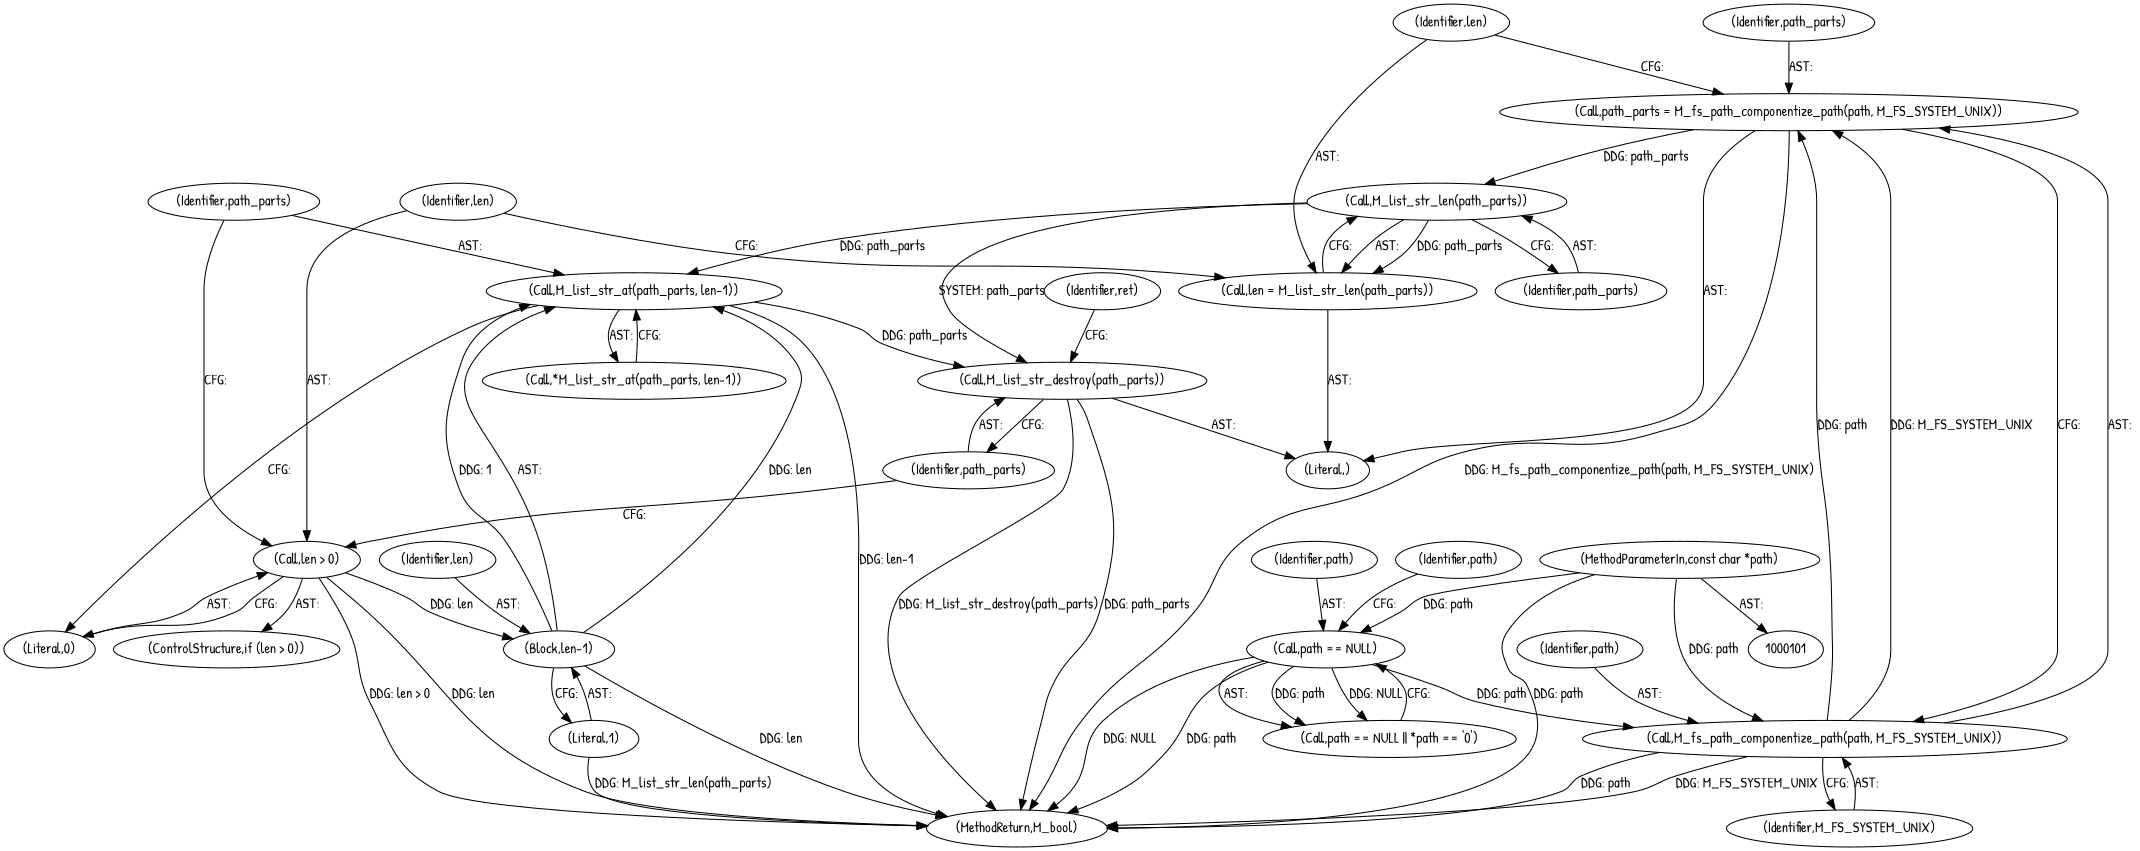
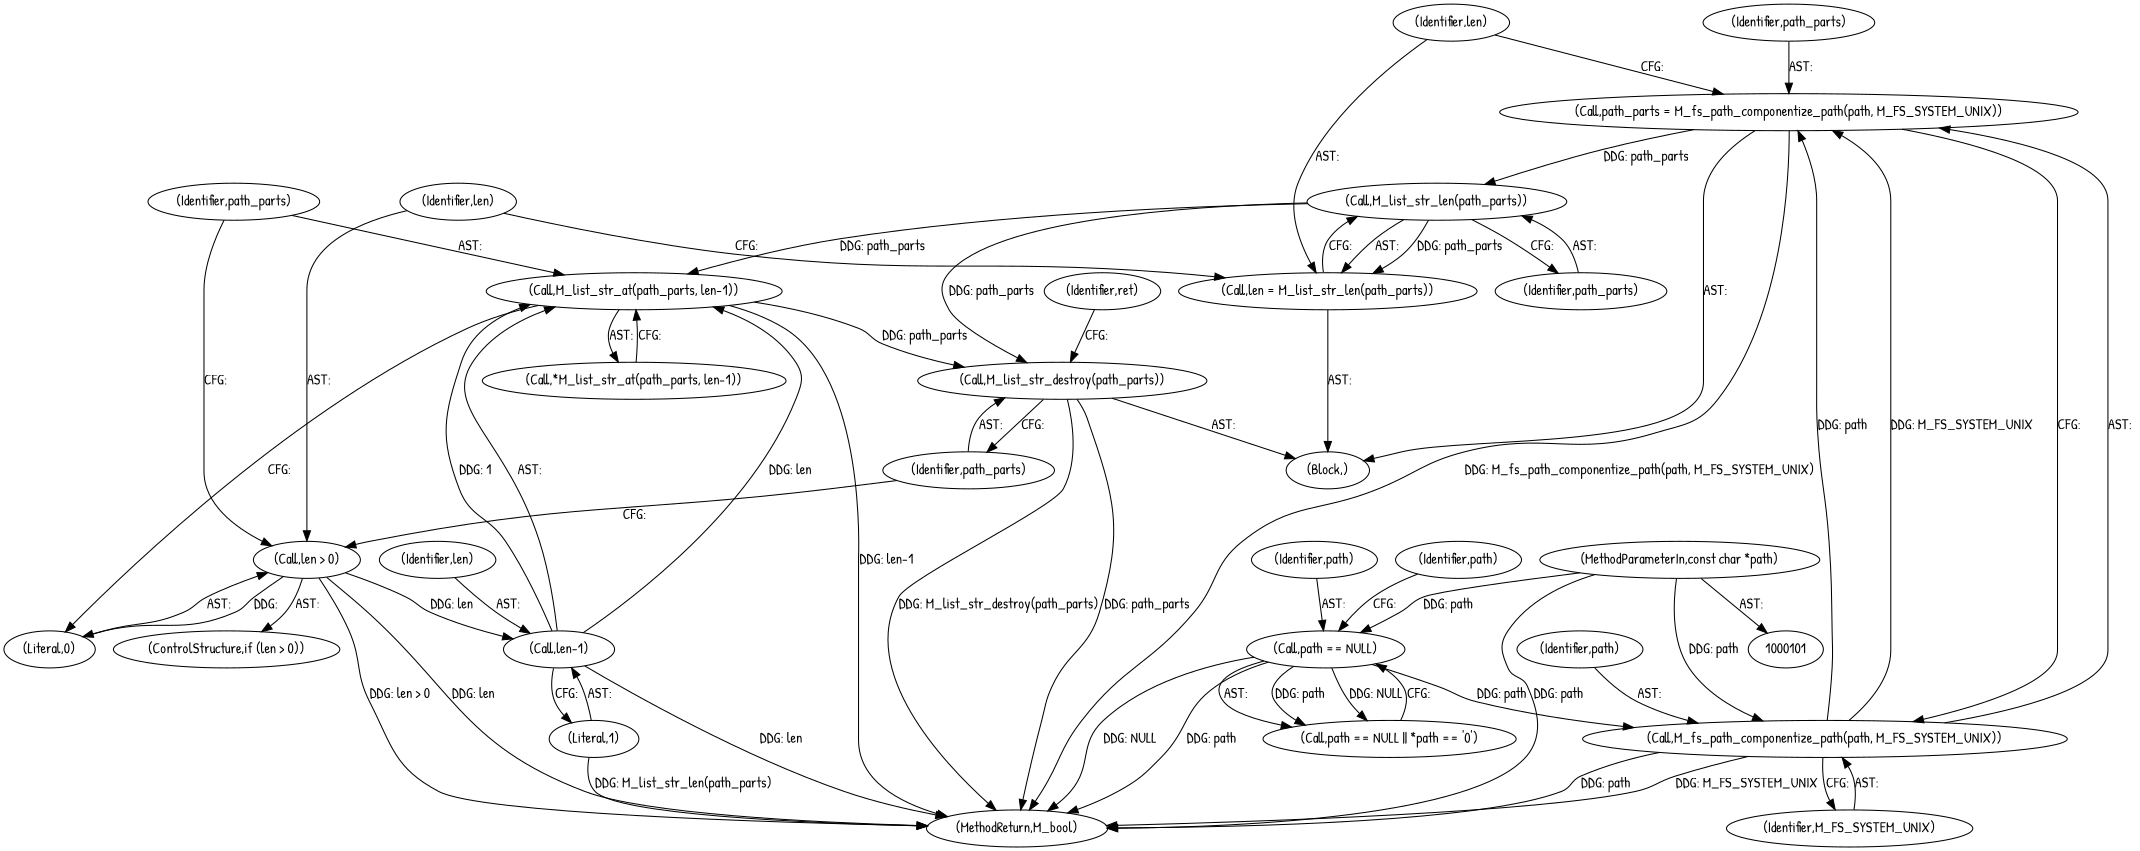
(992, 291) -> (992, 291)
(1328, 470) -> (1328, 470)
(268, 605) -> (268, 605)
(559, 649) -> (559, 649)
